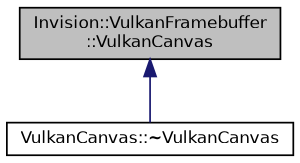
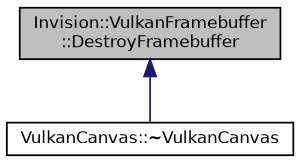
(150, 33) -> (150, 33)
